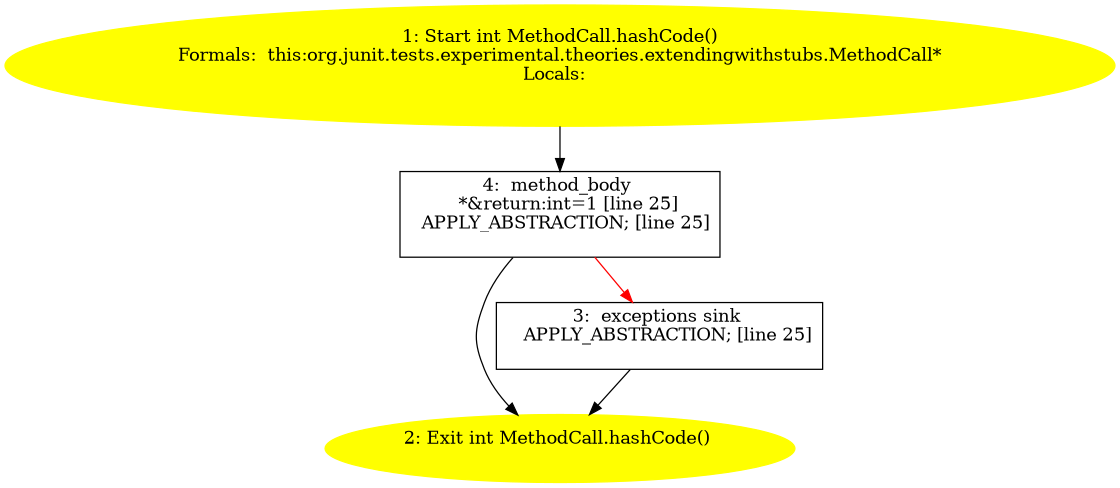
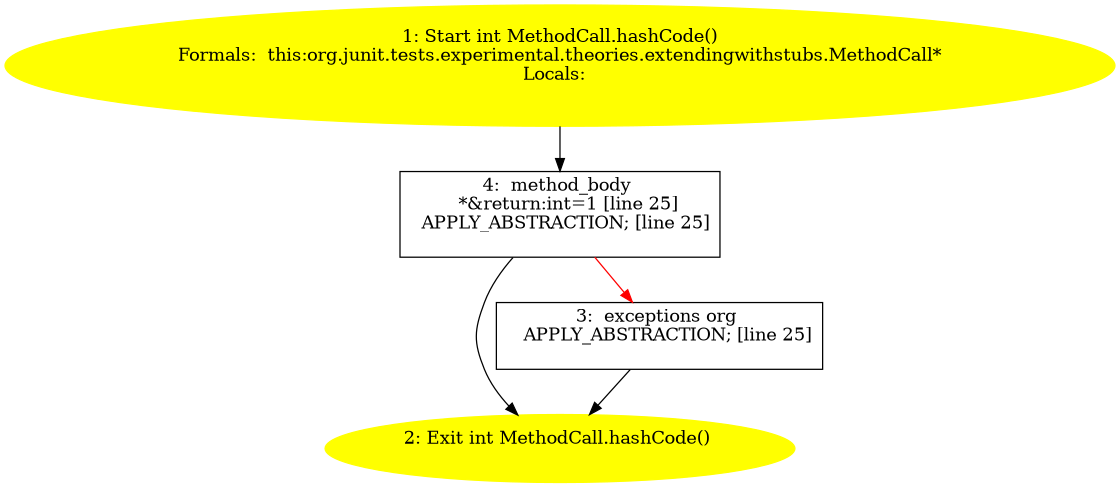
(660, 336) -> (660, 336)
